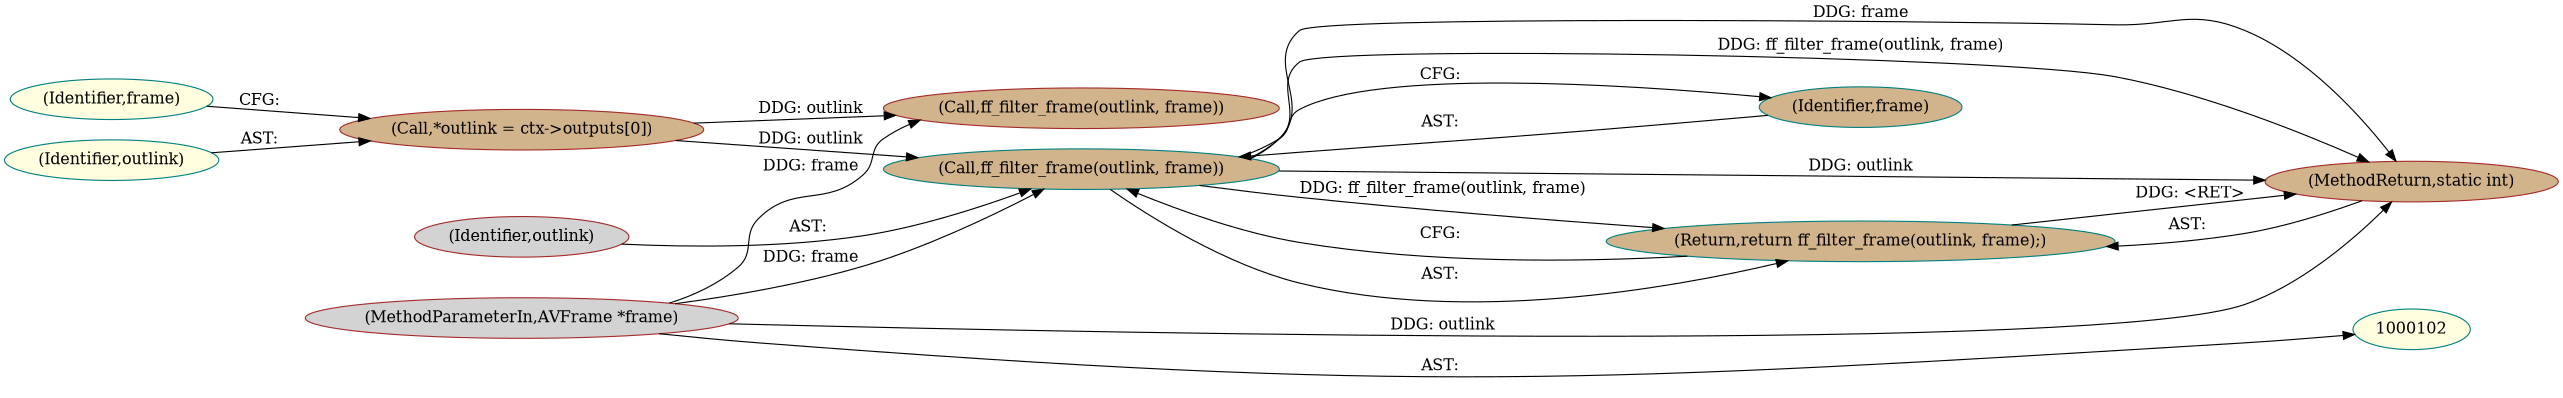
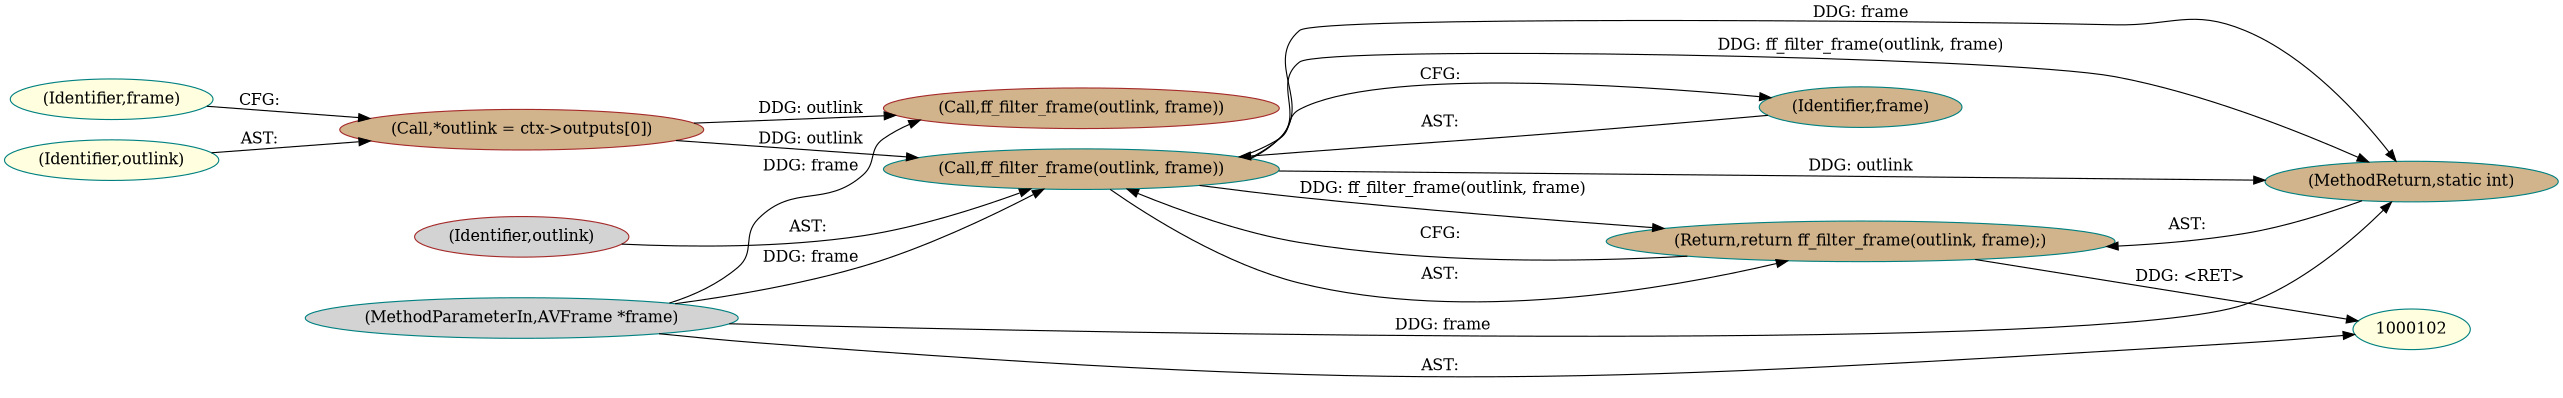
(2412, 182) -> (2412, 182)
(2148, 210) -> (2161, 289)
(522, 318) -> (522, 318)
(1443, 325) -> (1443, 325)
